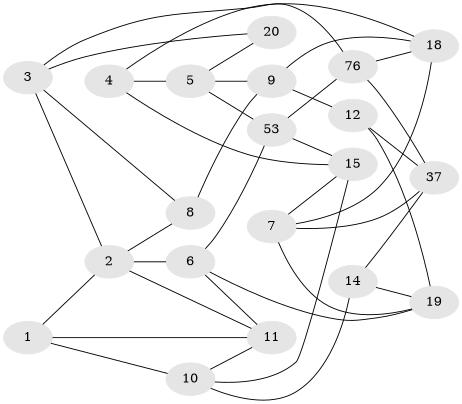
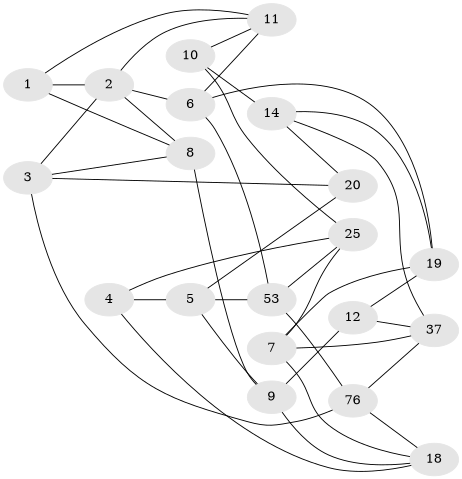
none -> (312, 150)
(353, 164) -> (353, 235)
(109, 358) -> (109, 120)
